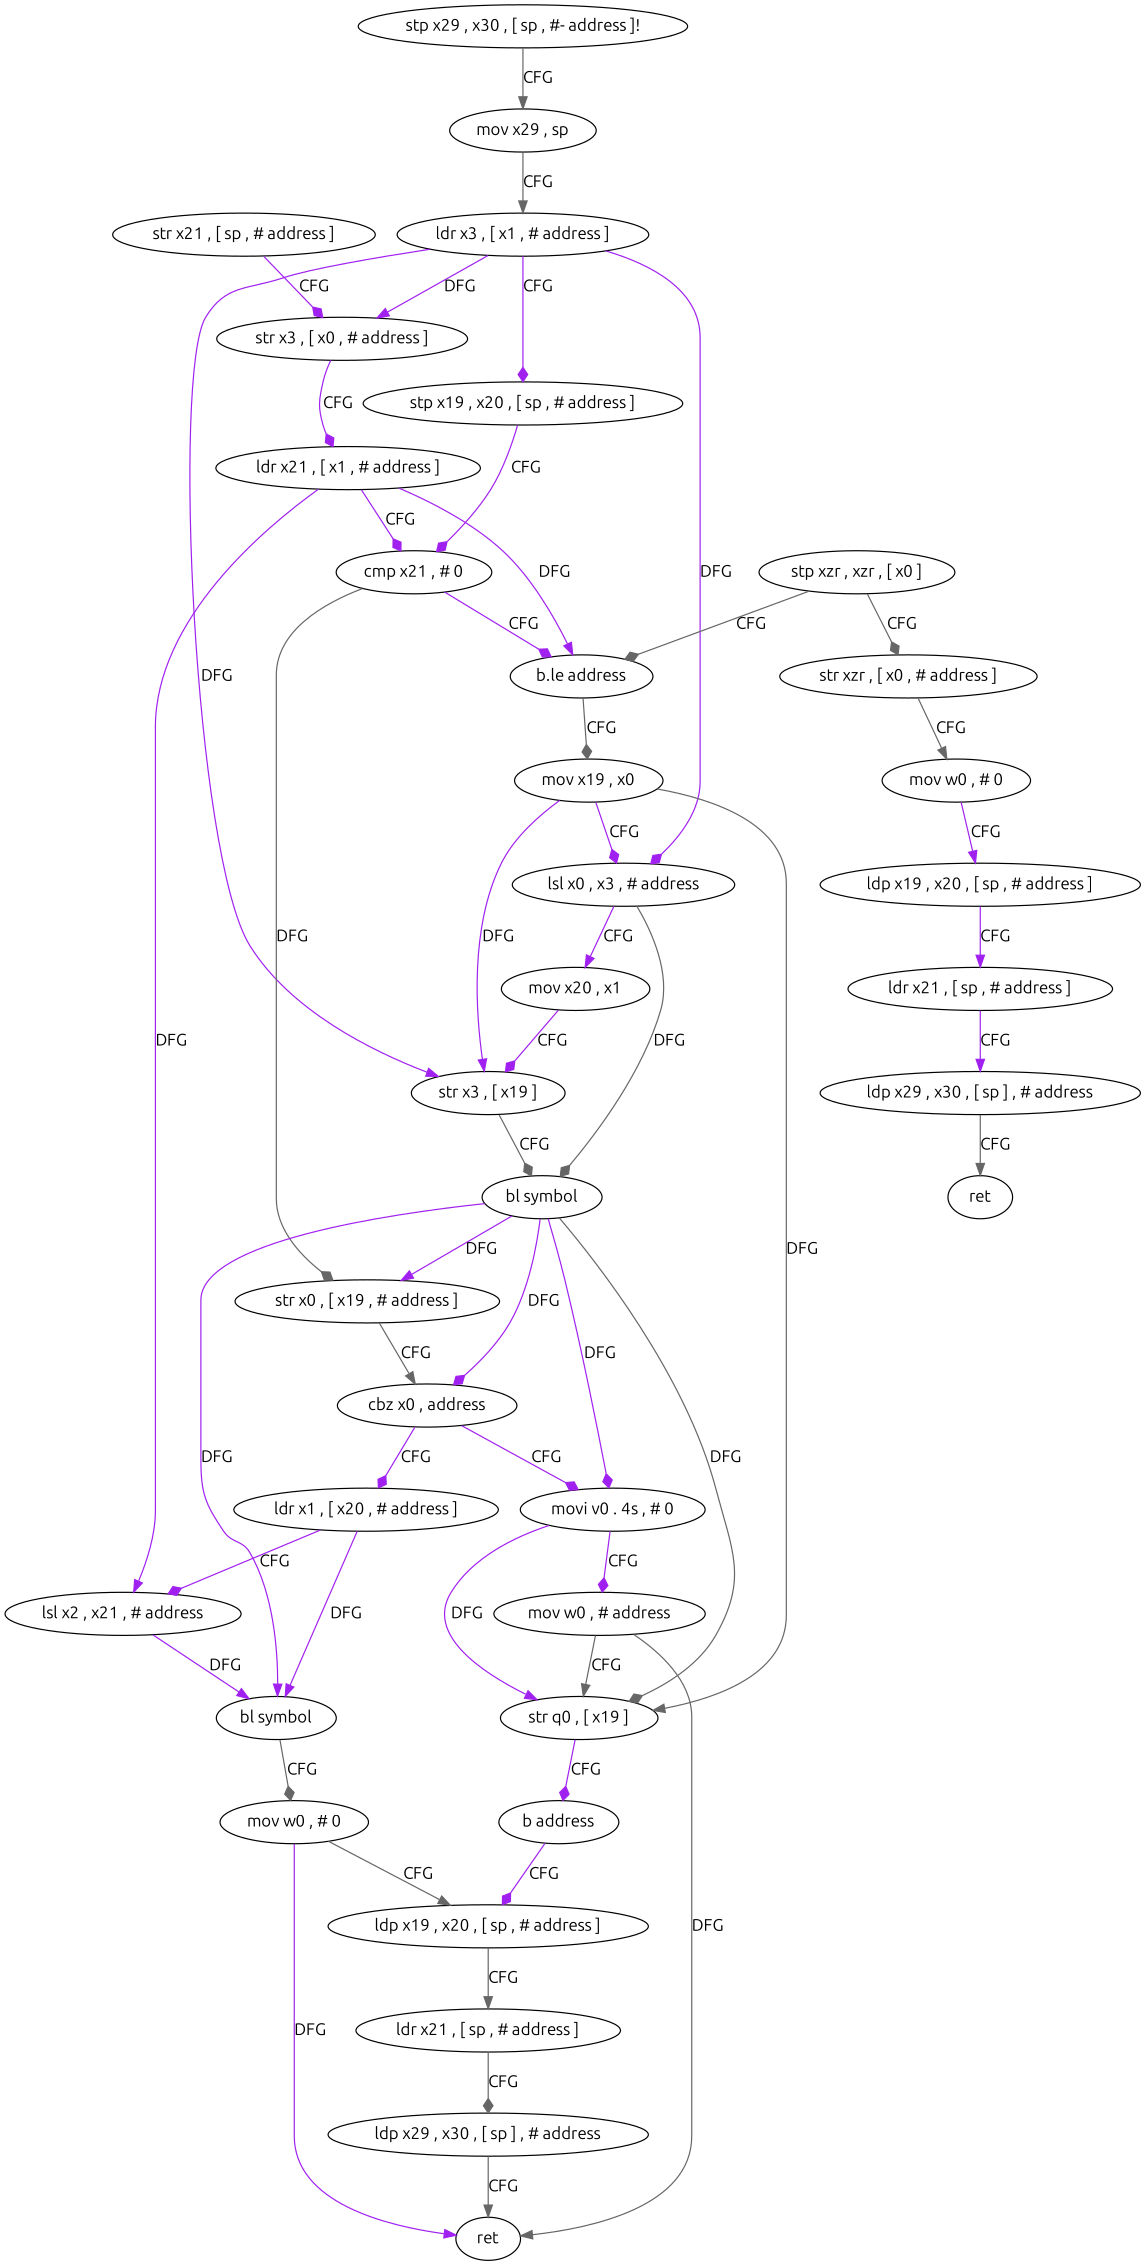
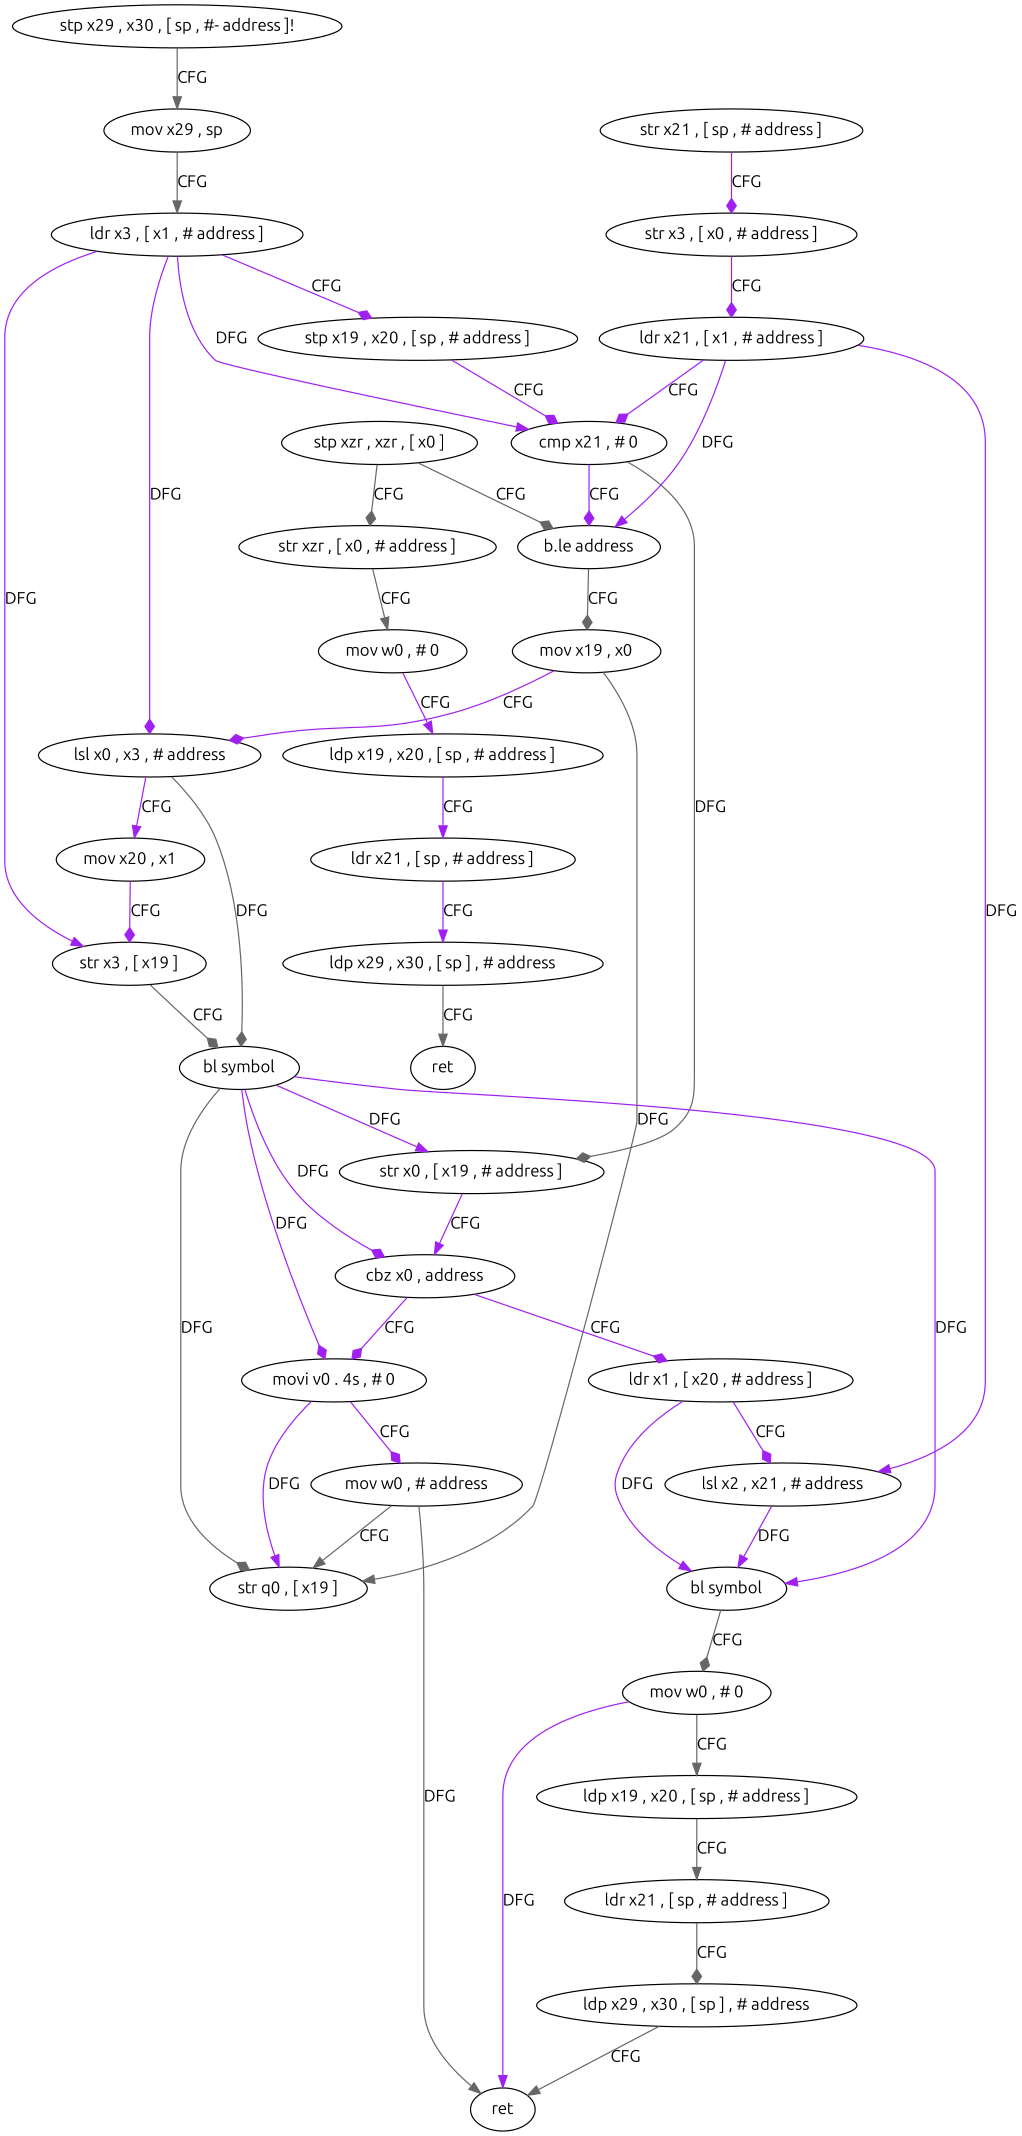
(438, 284) -> (310, 383)
(484, 917) -> none
(394, 1348) -> (451, 1219)
(559, 1822) -> none
